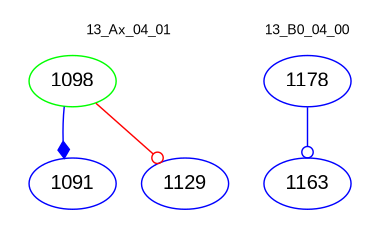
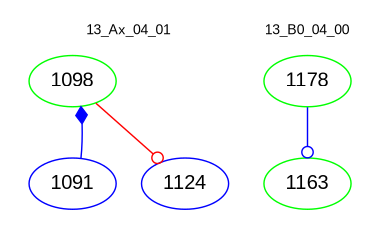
(308, 81) -> (308, 81)
(63, 124) -> (82, 141)
(185, 184) -> (185, 184)
(308, 184) -> (308, 184)
